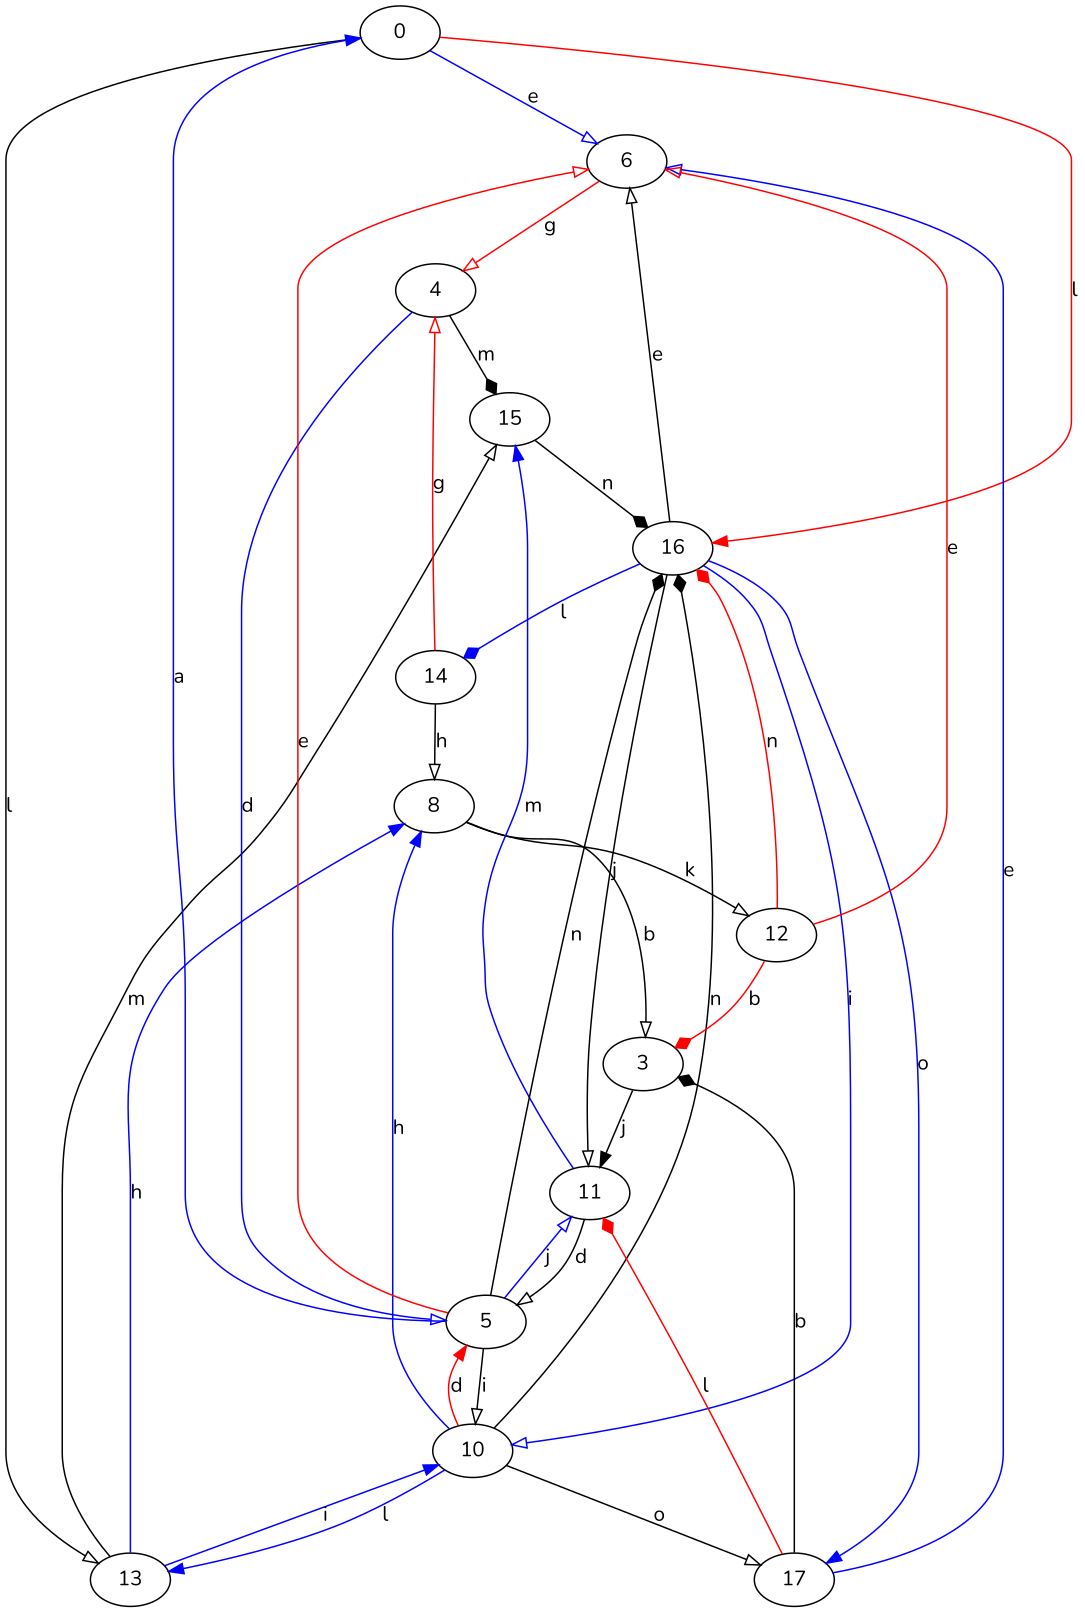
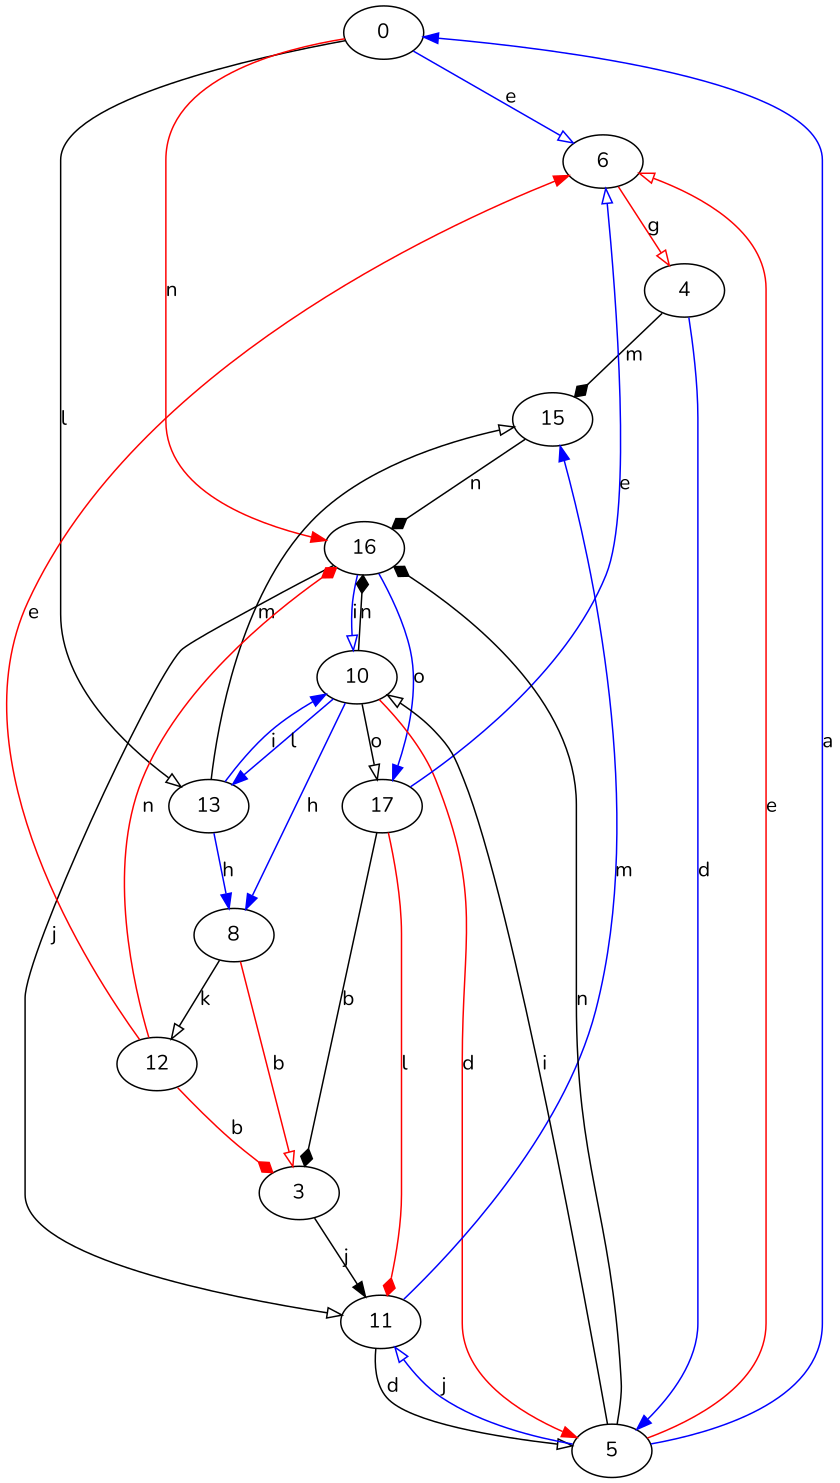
(1075, 290) -> (173, 290)
(651, 362) -> none
(947, 517) -> (85, 509)
(436, 677) -> none
(242, 821) -> (698, 875)
(599, 860) -> (265, 1057)
